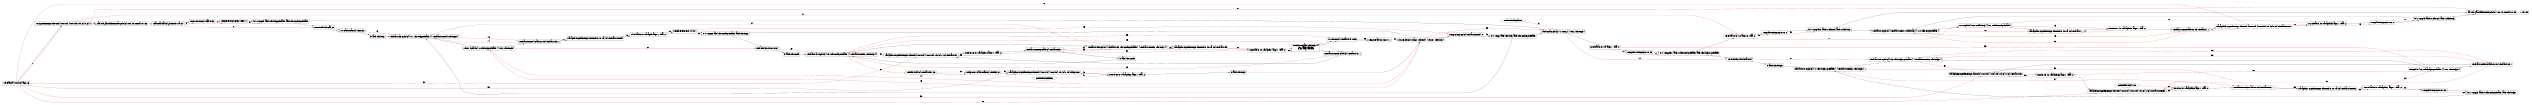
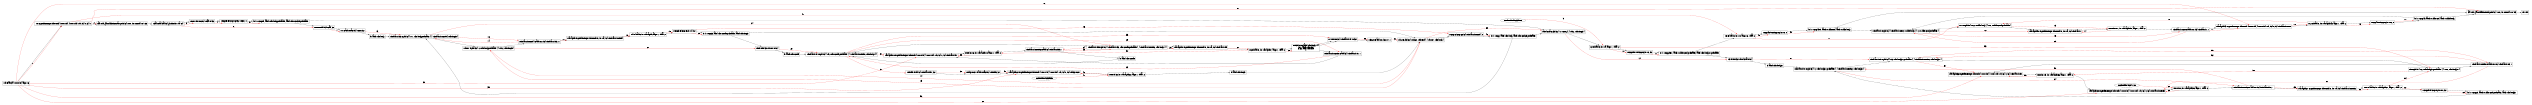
(1540, 25) -> (1567, 23)
